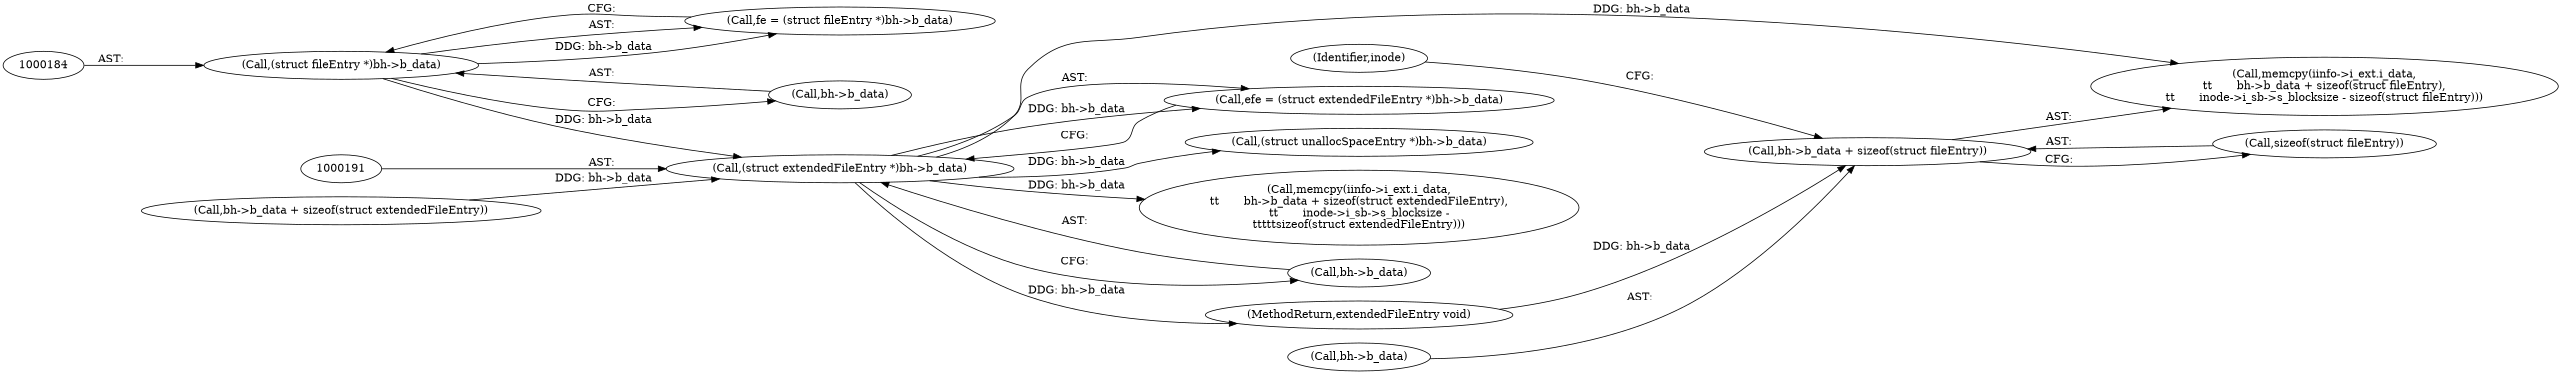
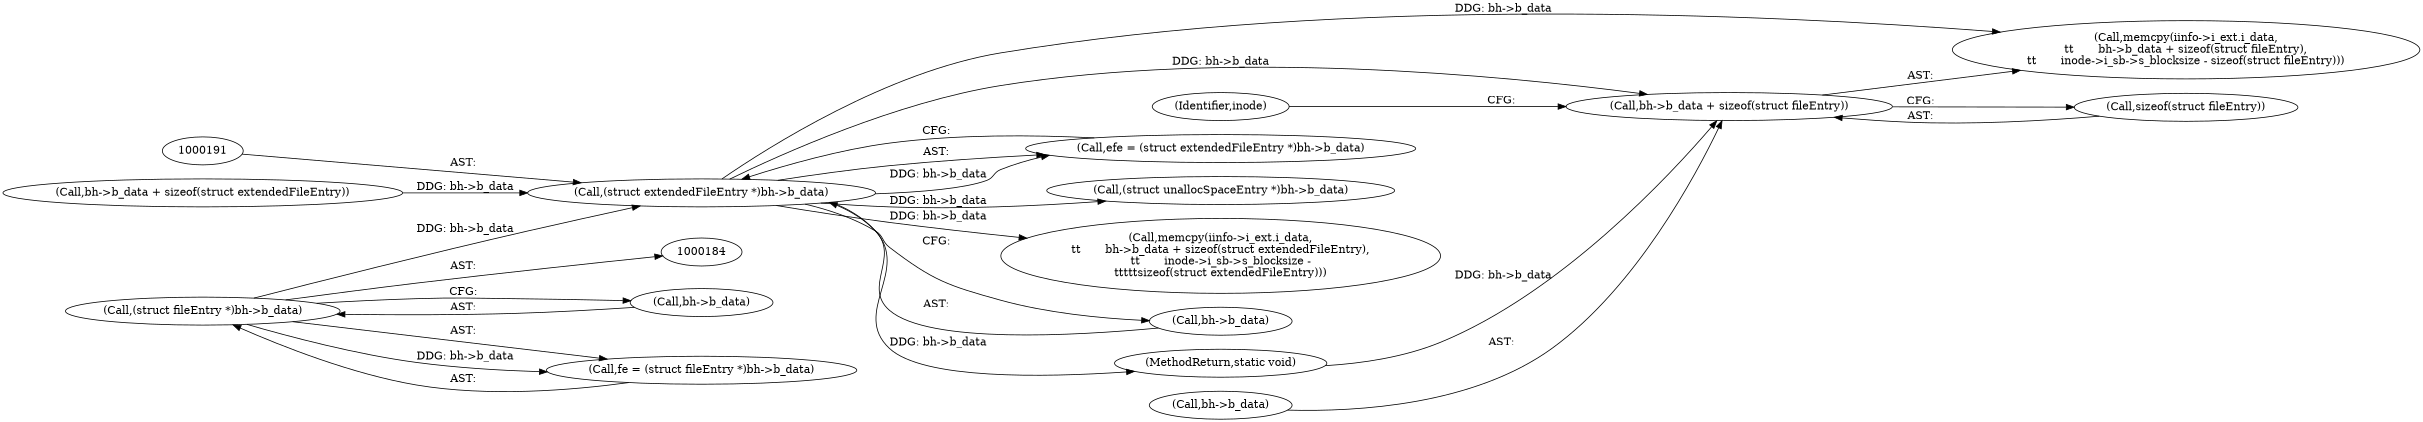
(604, 9) -> (465, 379)
(140, 65) -> (470, 277)
none -> (1176, 69)
(1359, 315) -> (1221, 363)
